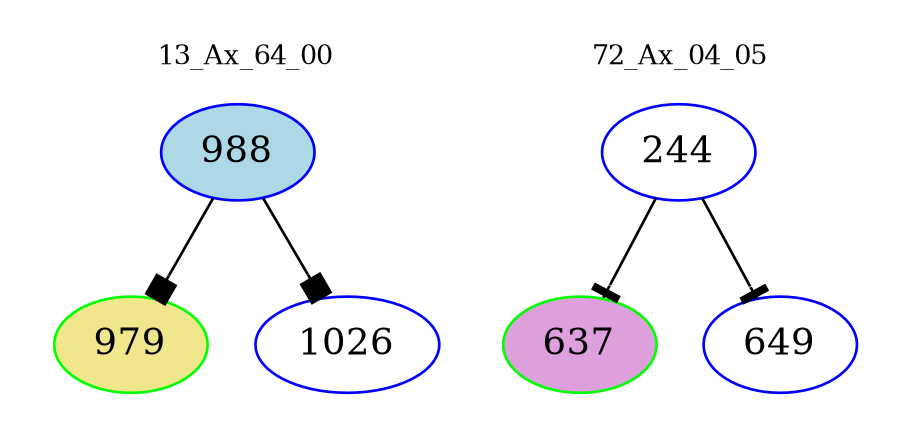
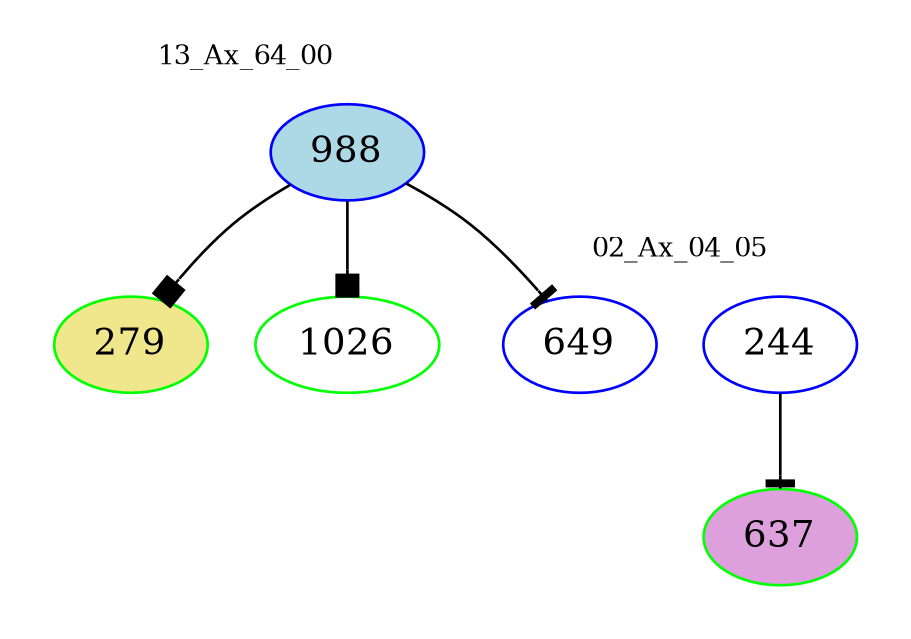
(680, 57) -> (680, 250)
(726, 242) -> (500, 250)
(131, 345) -> (131, 345)
(347, 345) -> (347, 345)
